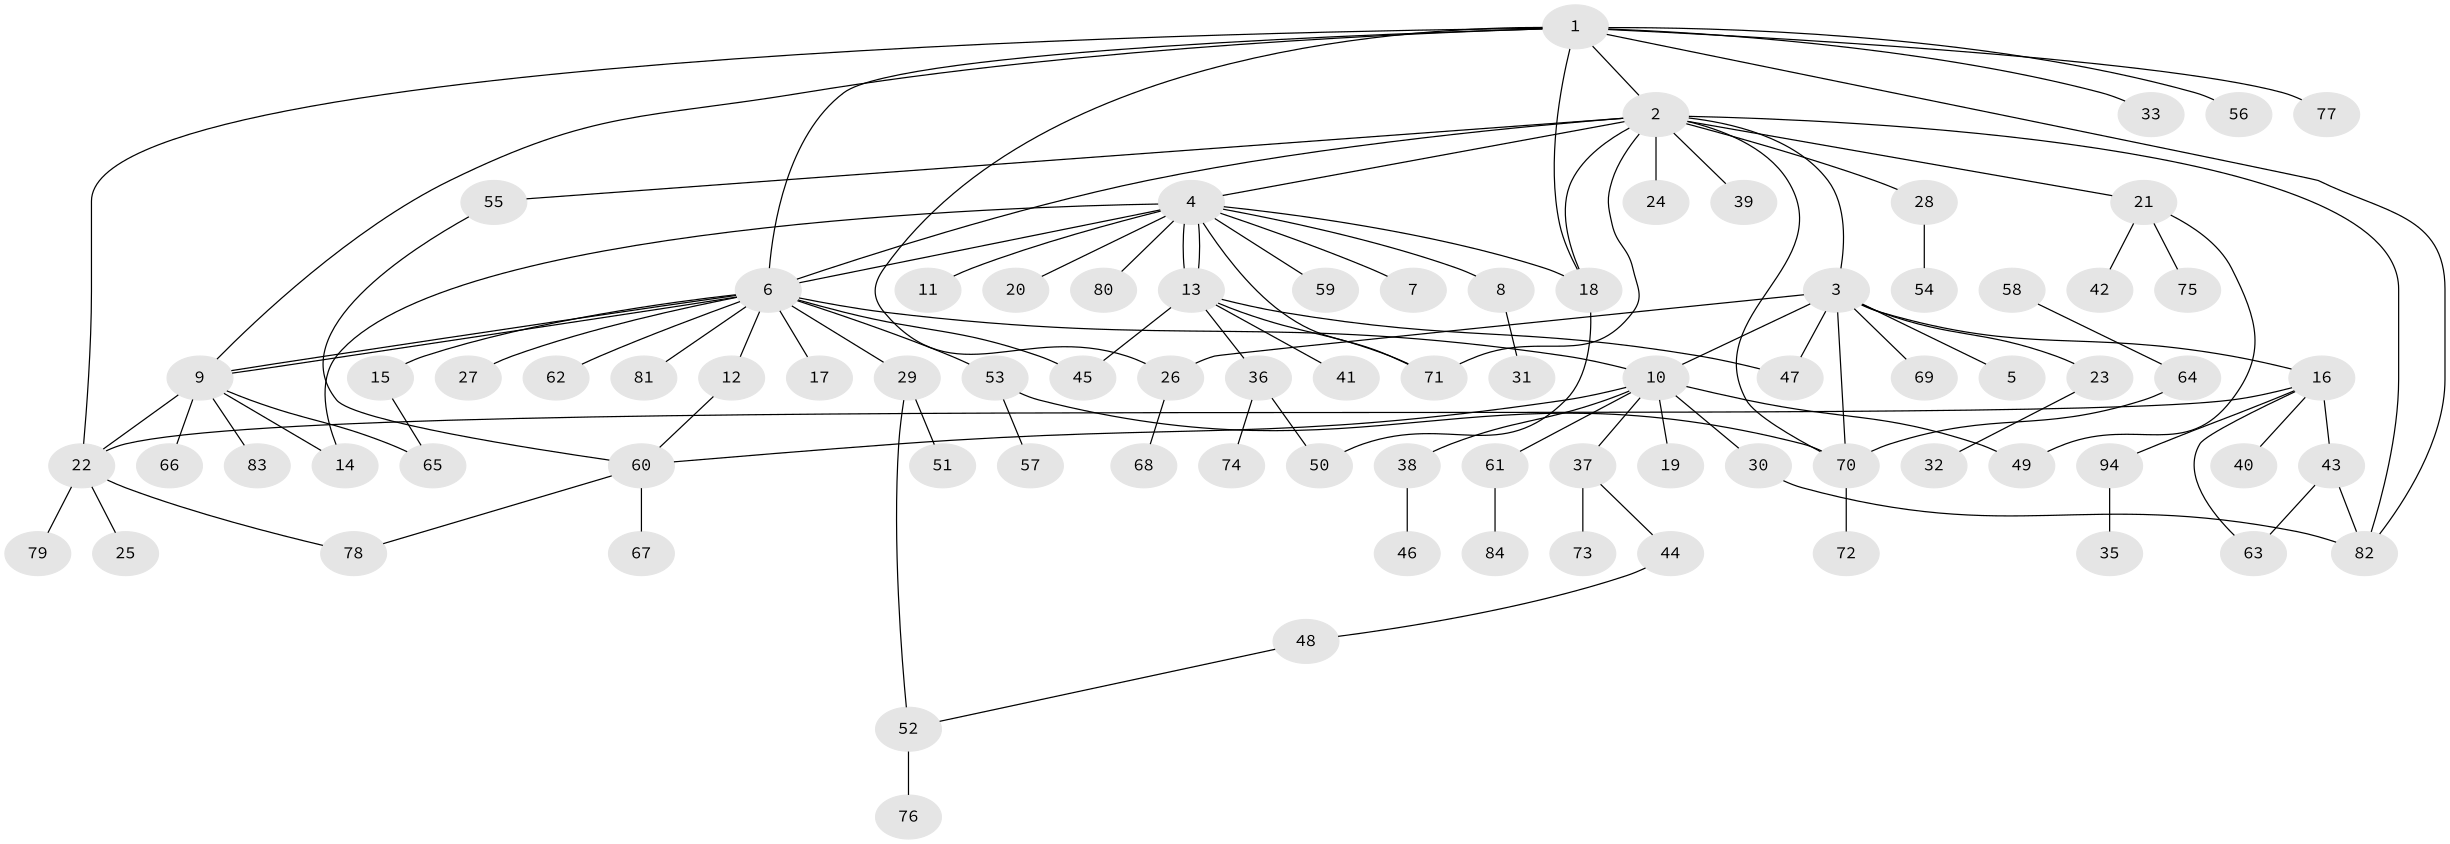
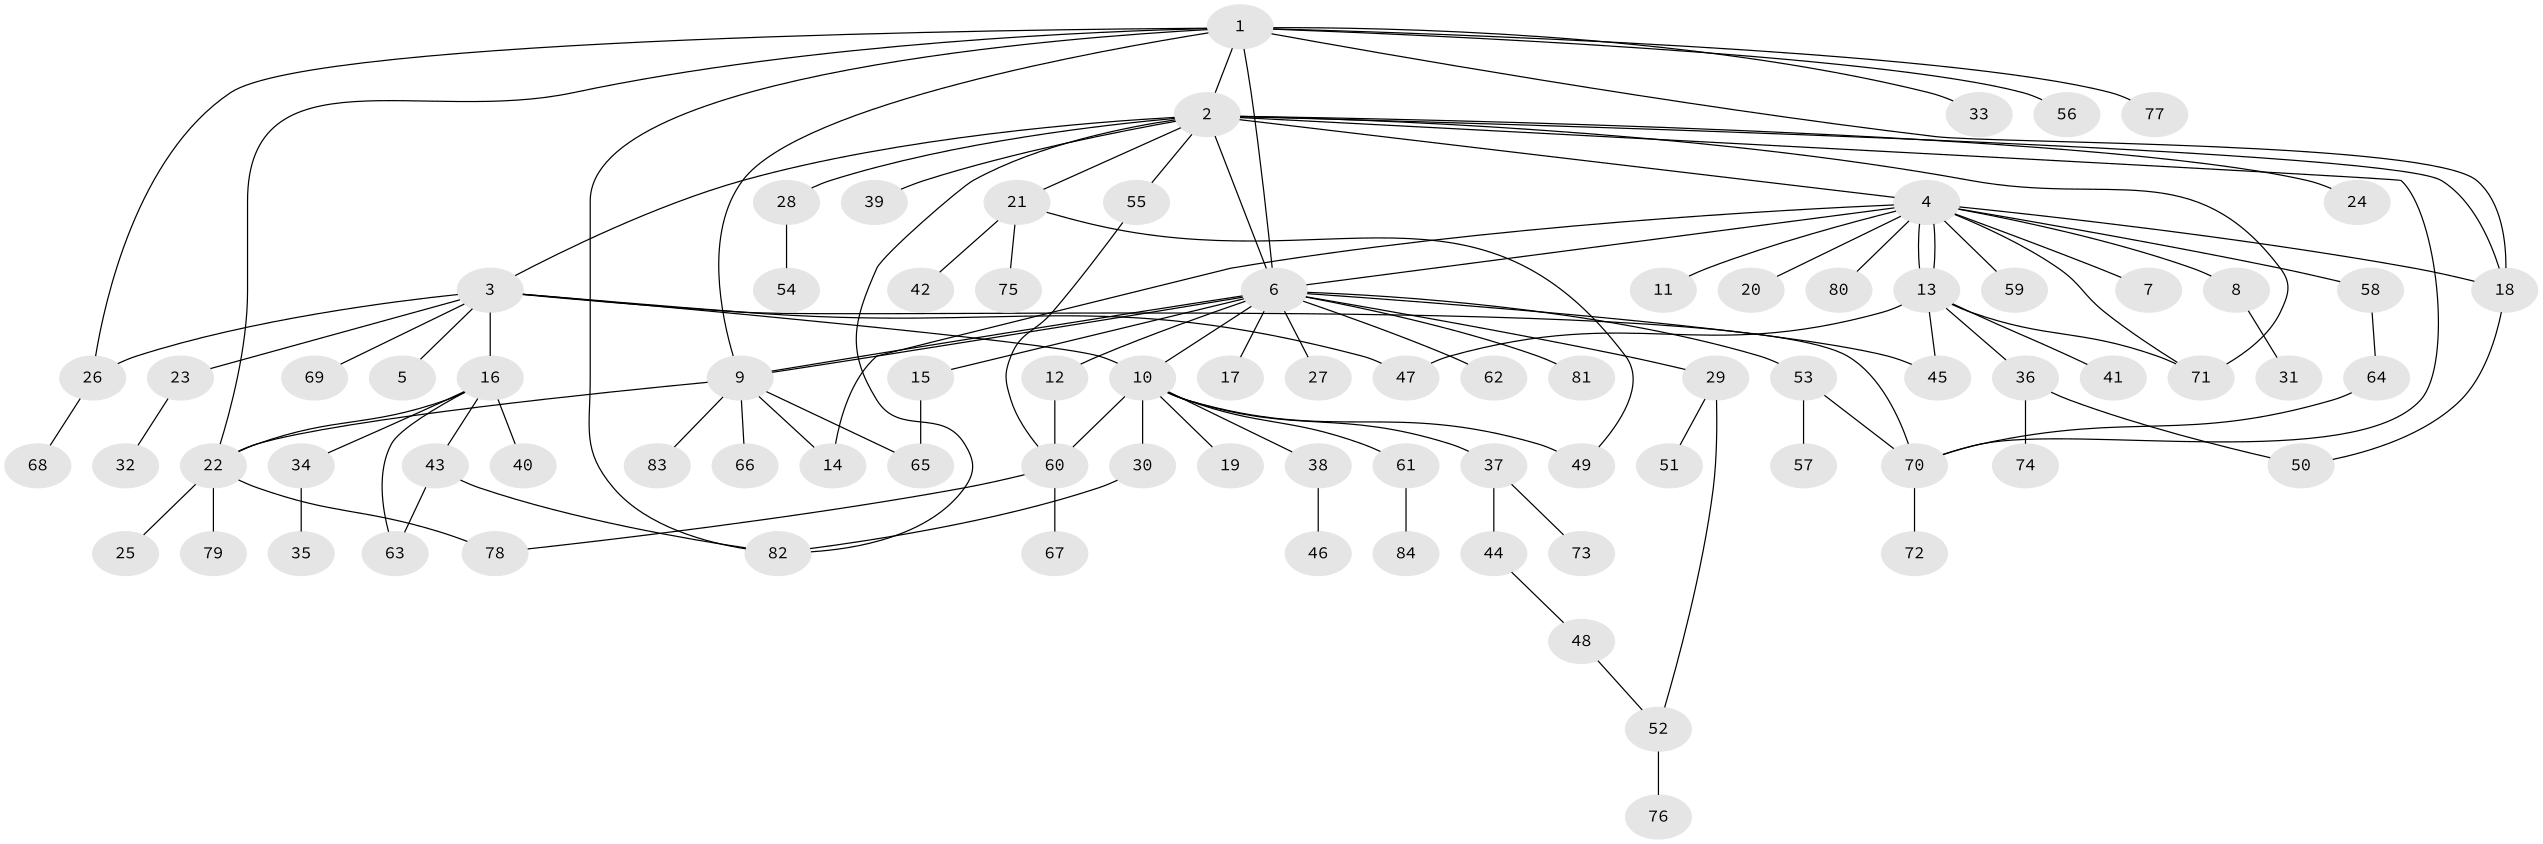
none -> (2150, 243)
(2110, 466) -> (301, 466)
